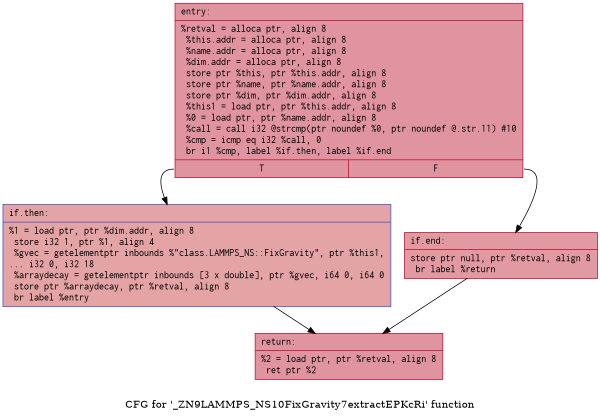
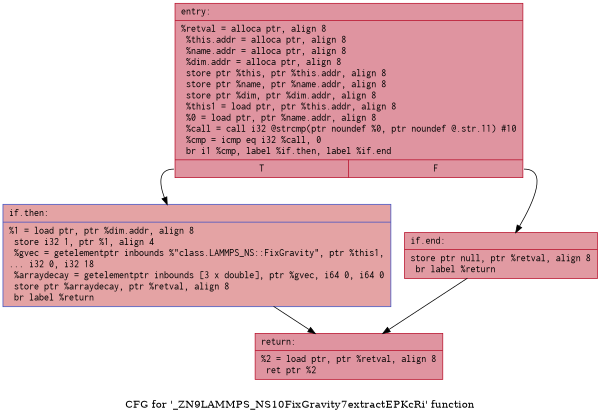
(49, 297) -> (52, 297)
